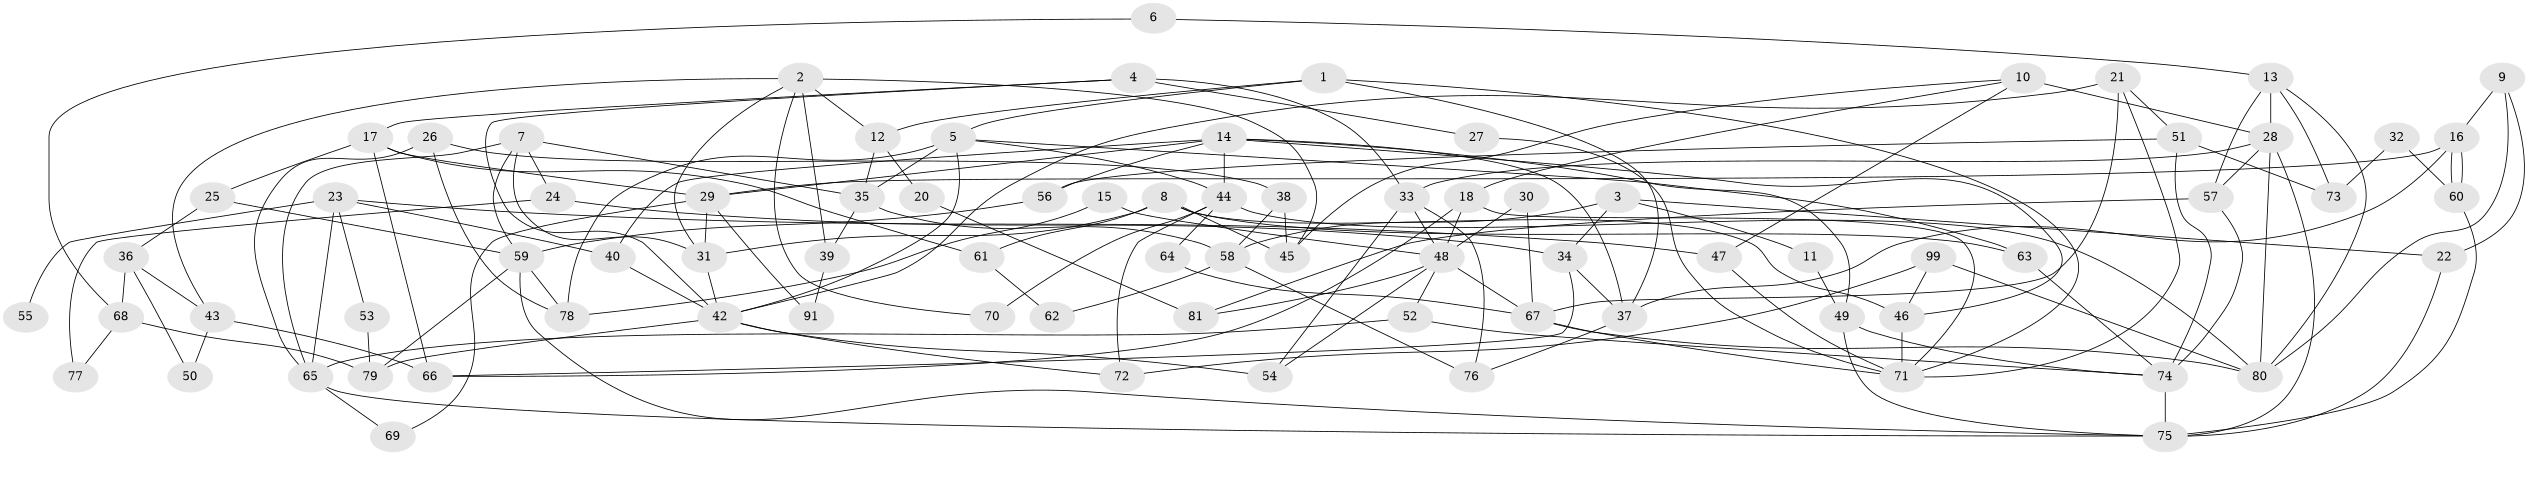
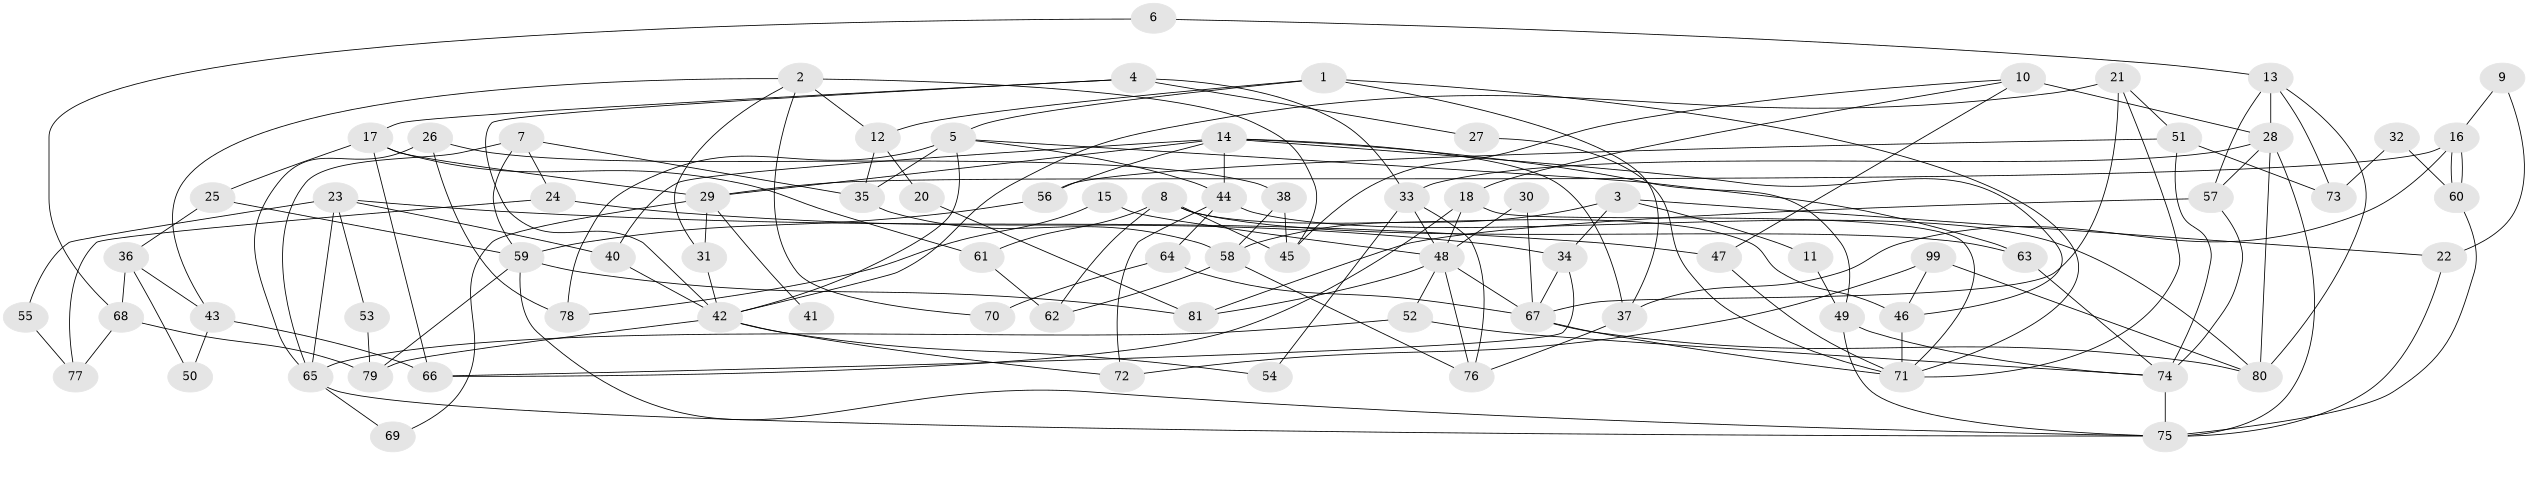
(938, 236) -> (1101, 252)
(570, 239) -> none
(2422, 239) -> none
(1102, 247) -> (1085, 281)
(827, 257) -> none
(544, 287) -> (858, 292)
(1595, 287) -> (1549, 287)
(1359, 315) -> (1457, 317)
(811, 317) -> (811, 317)
none -> (51, 347)
